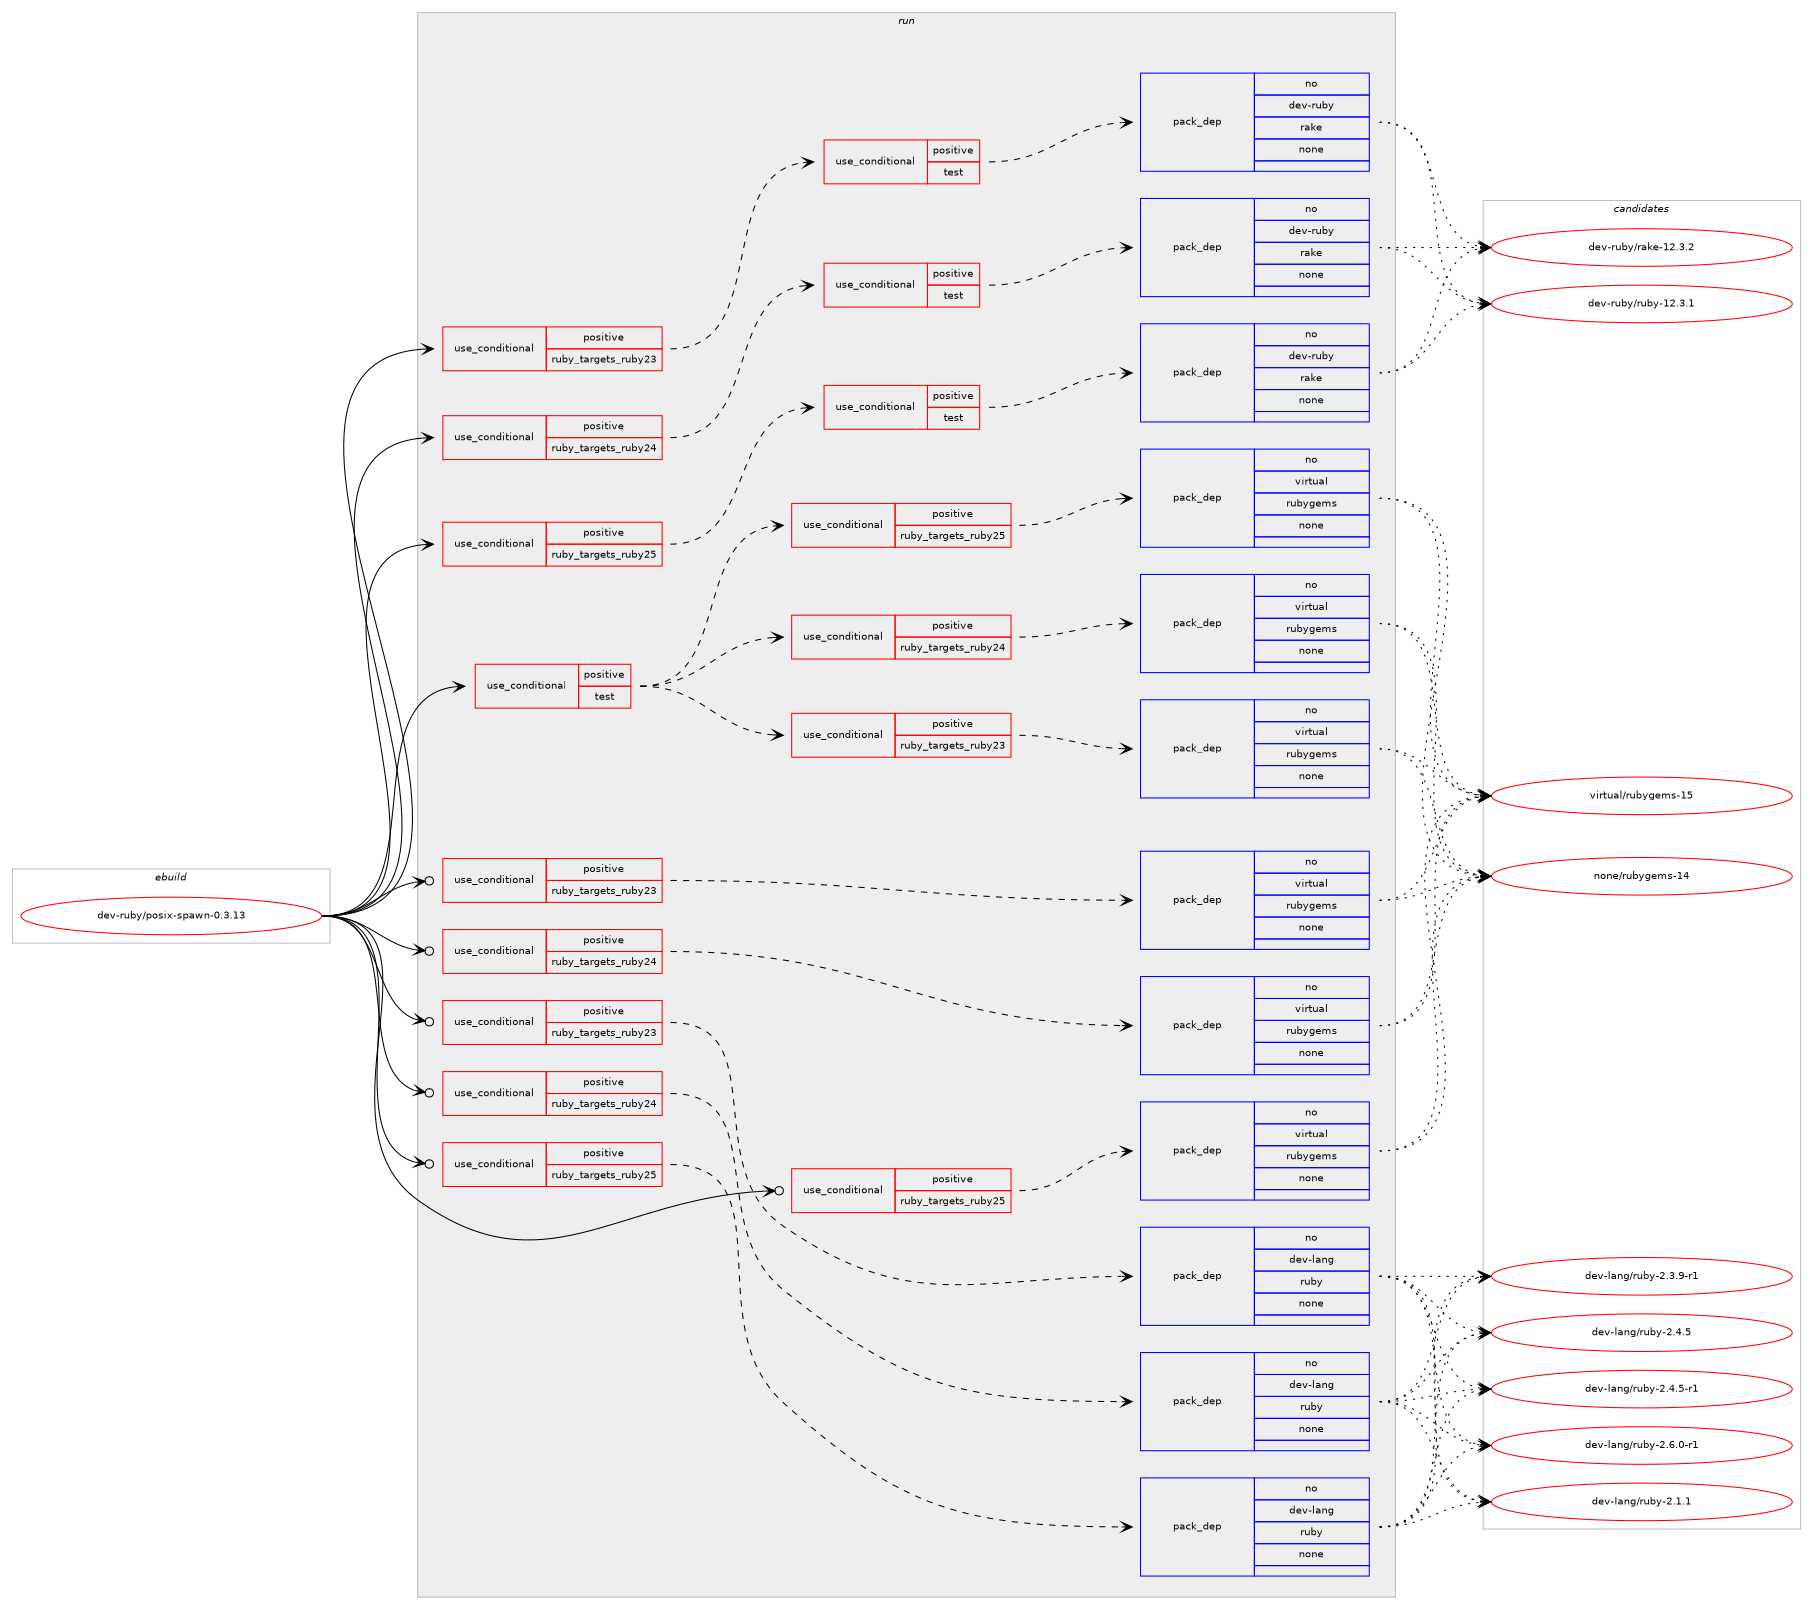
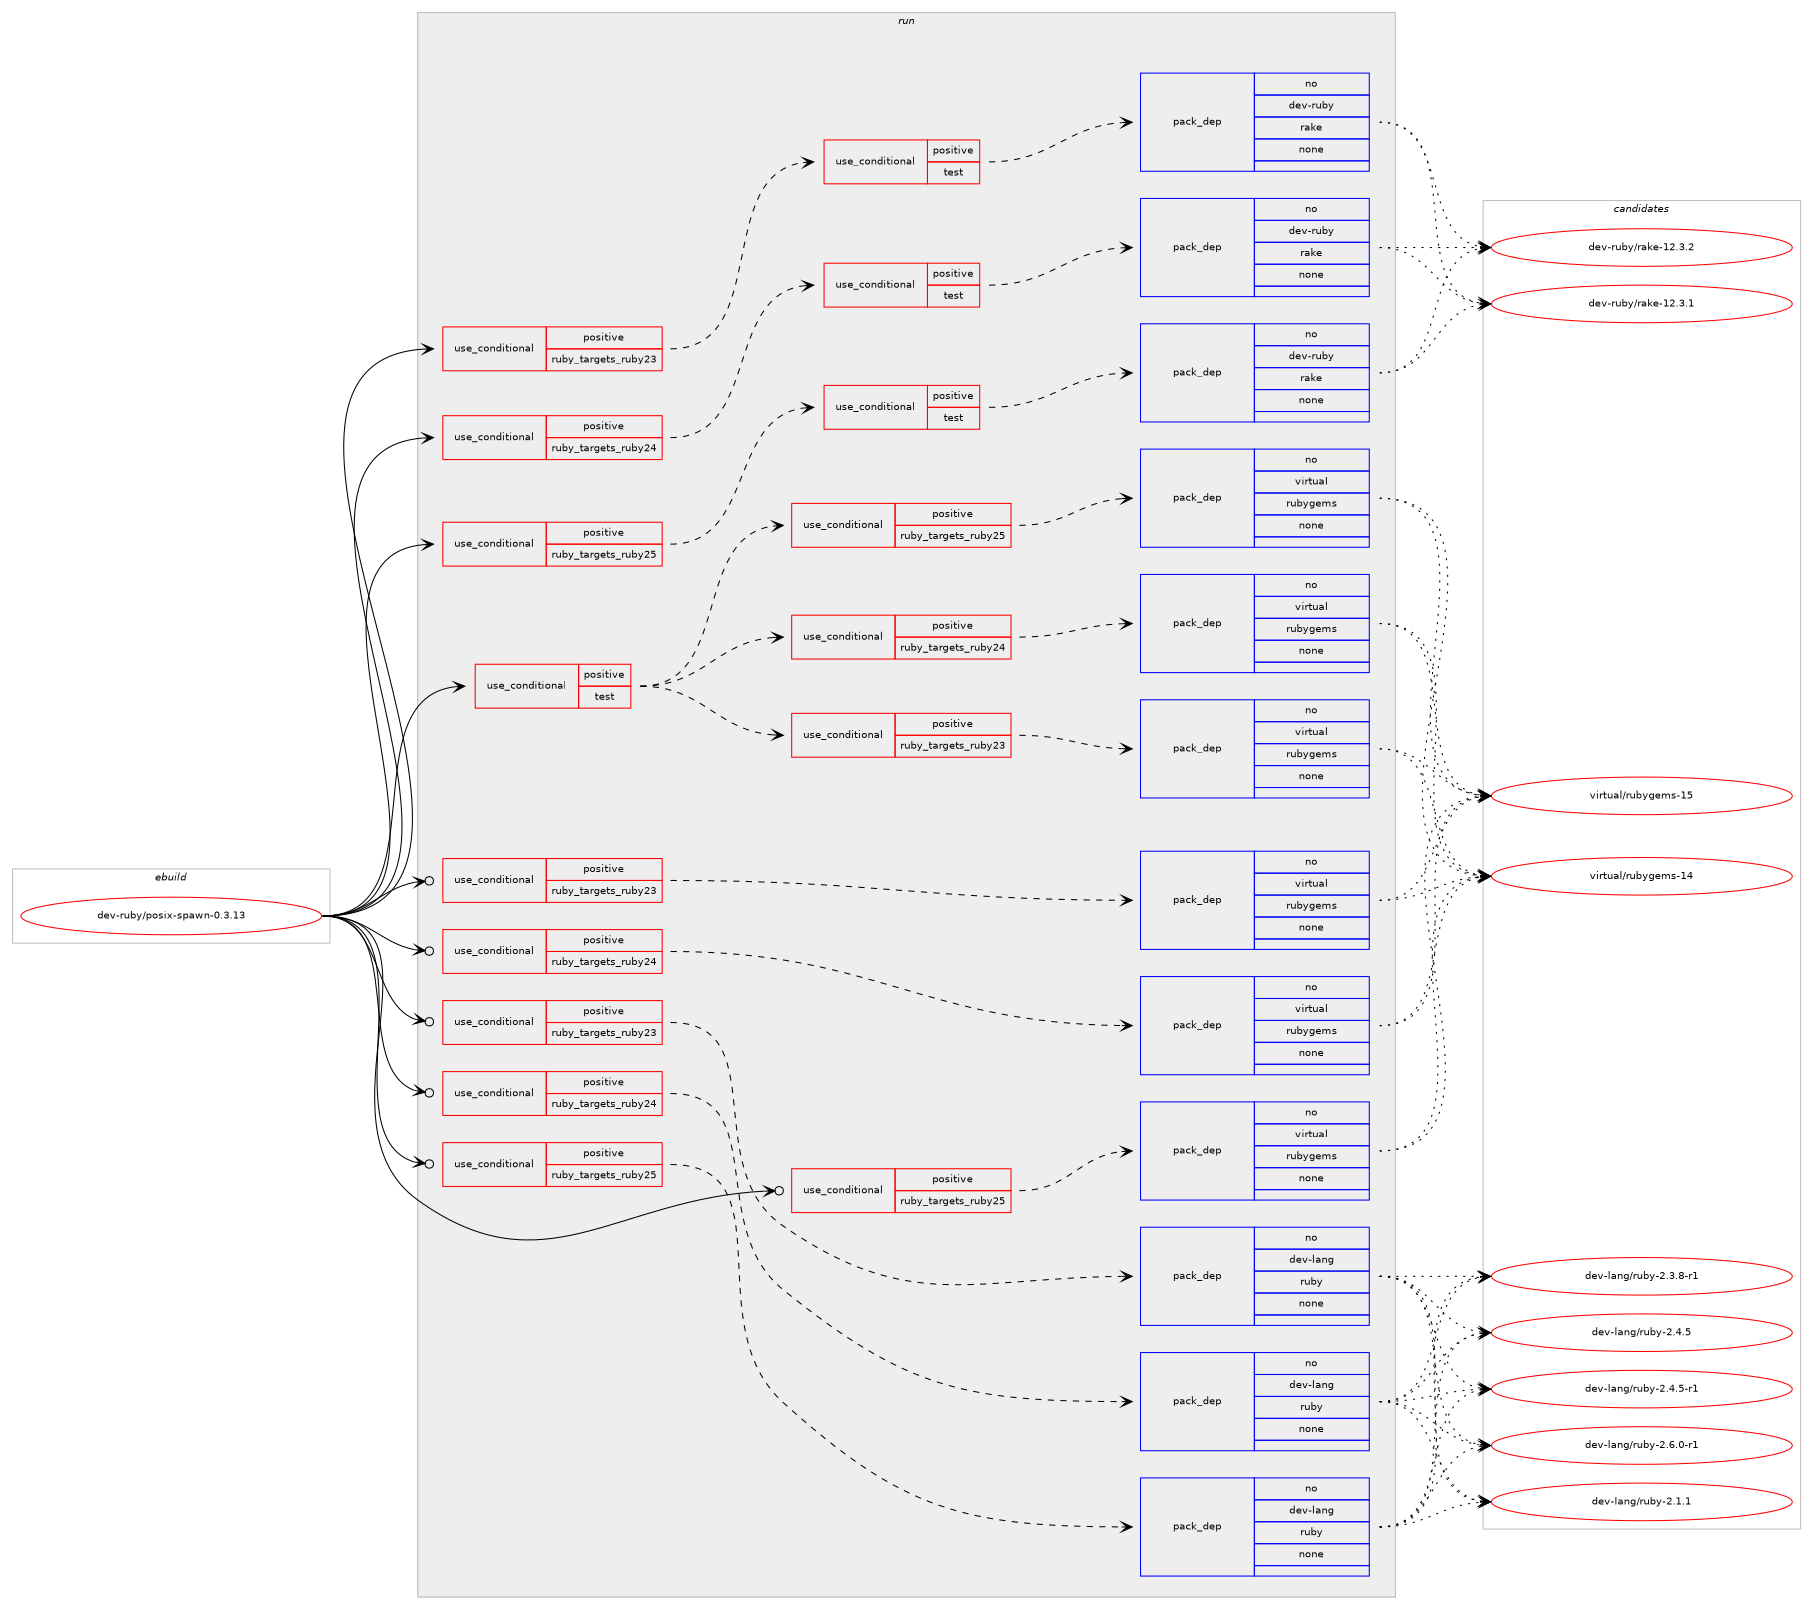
(1642, 304) -> (1642, 304)
(1642, 876) -> (1642, 876)
(1642, 1276) -> (1642, 1276)
